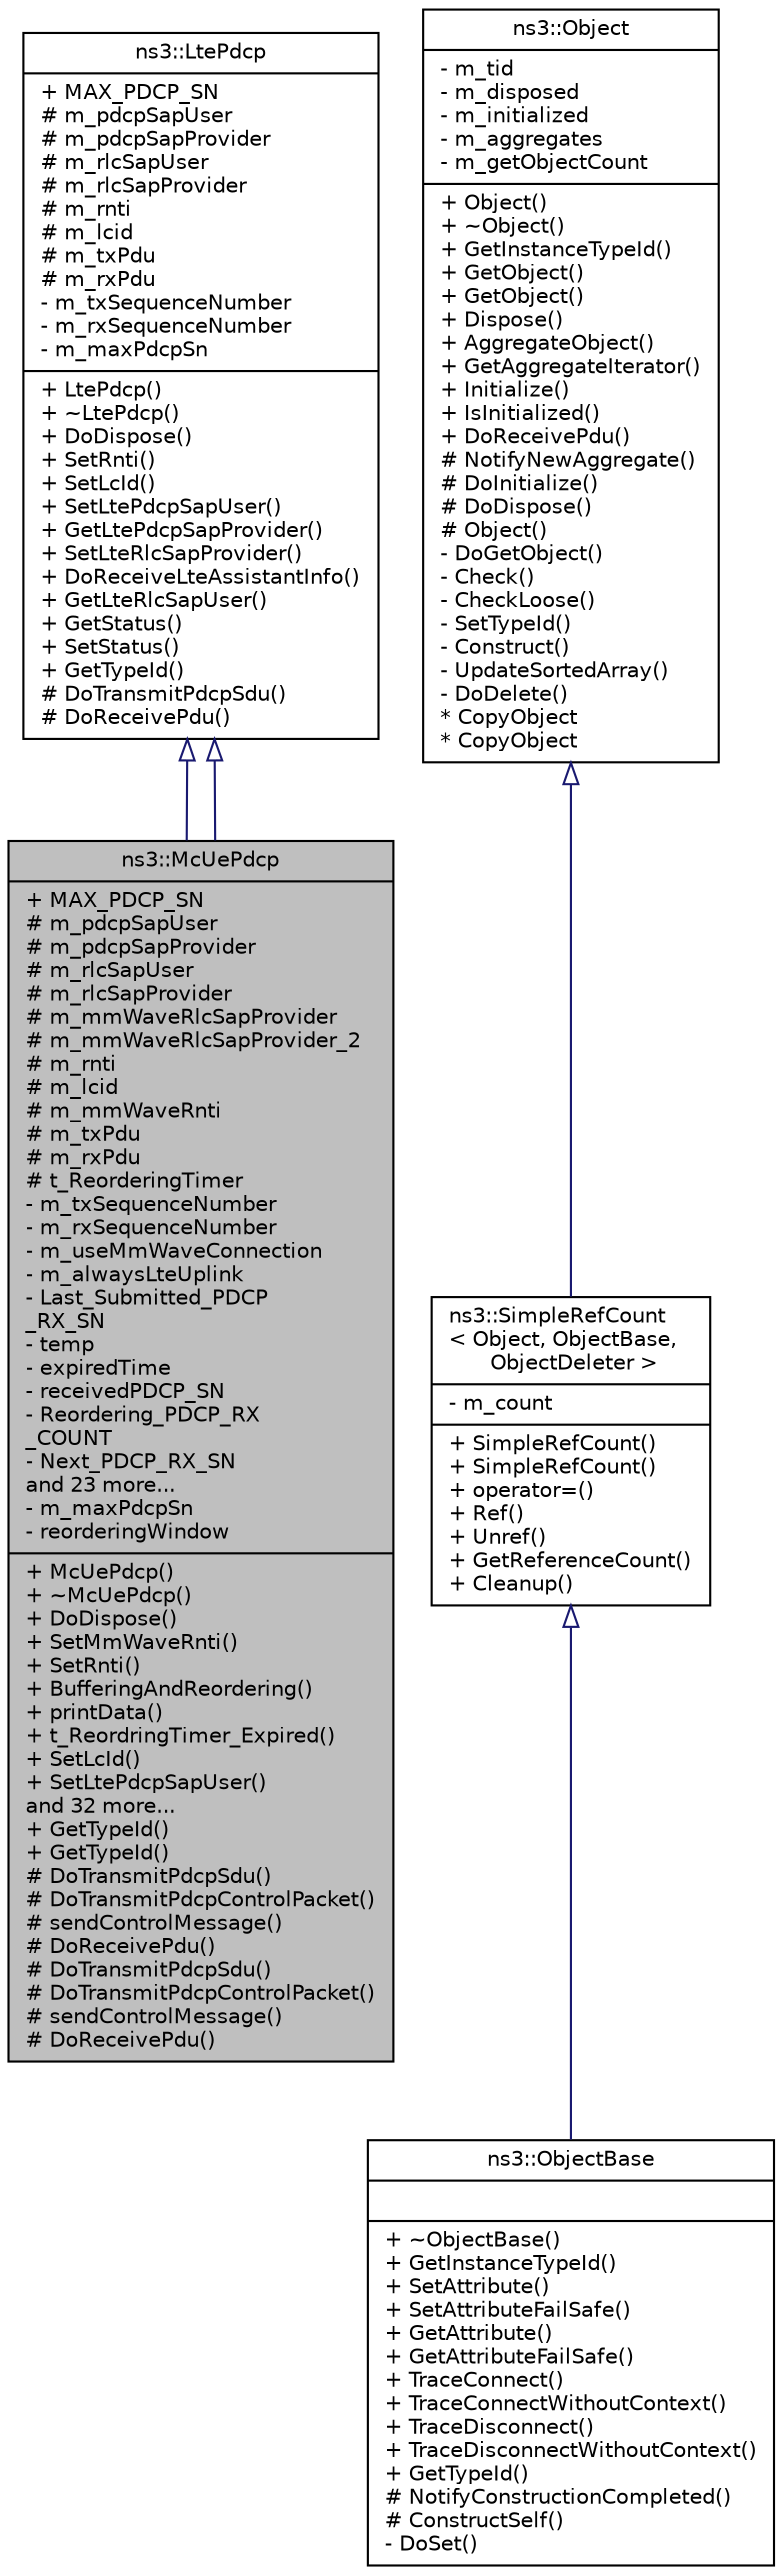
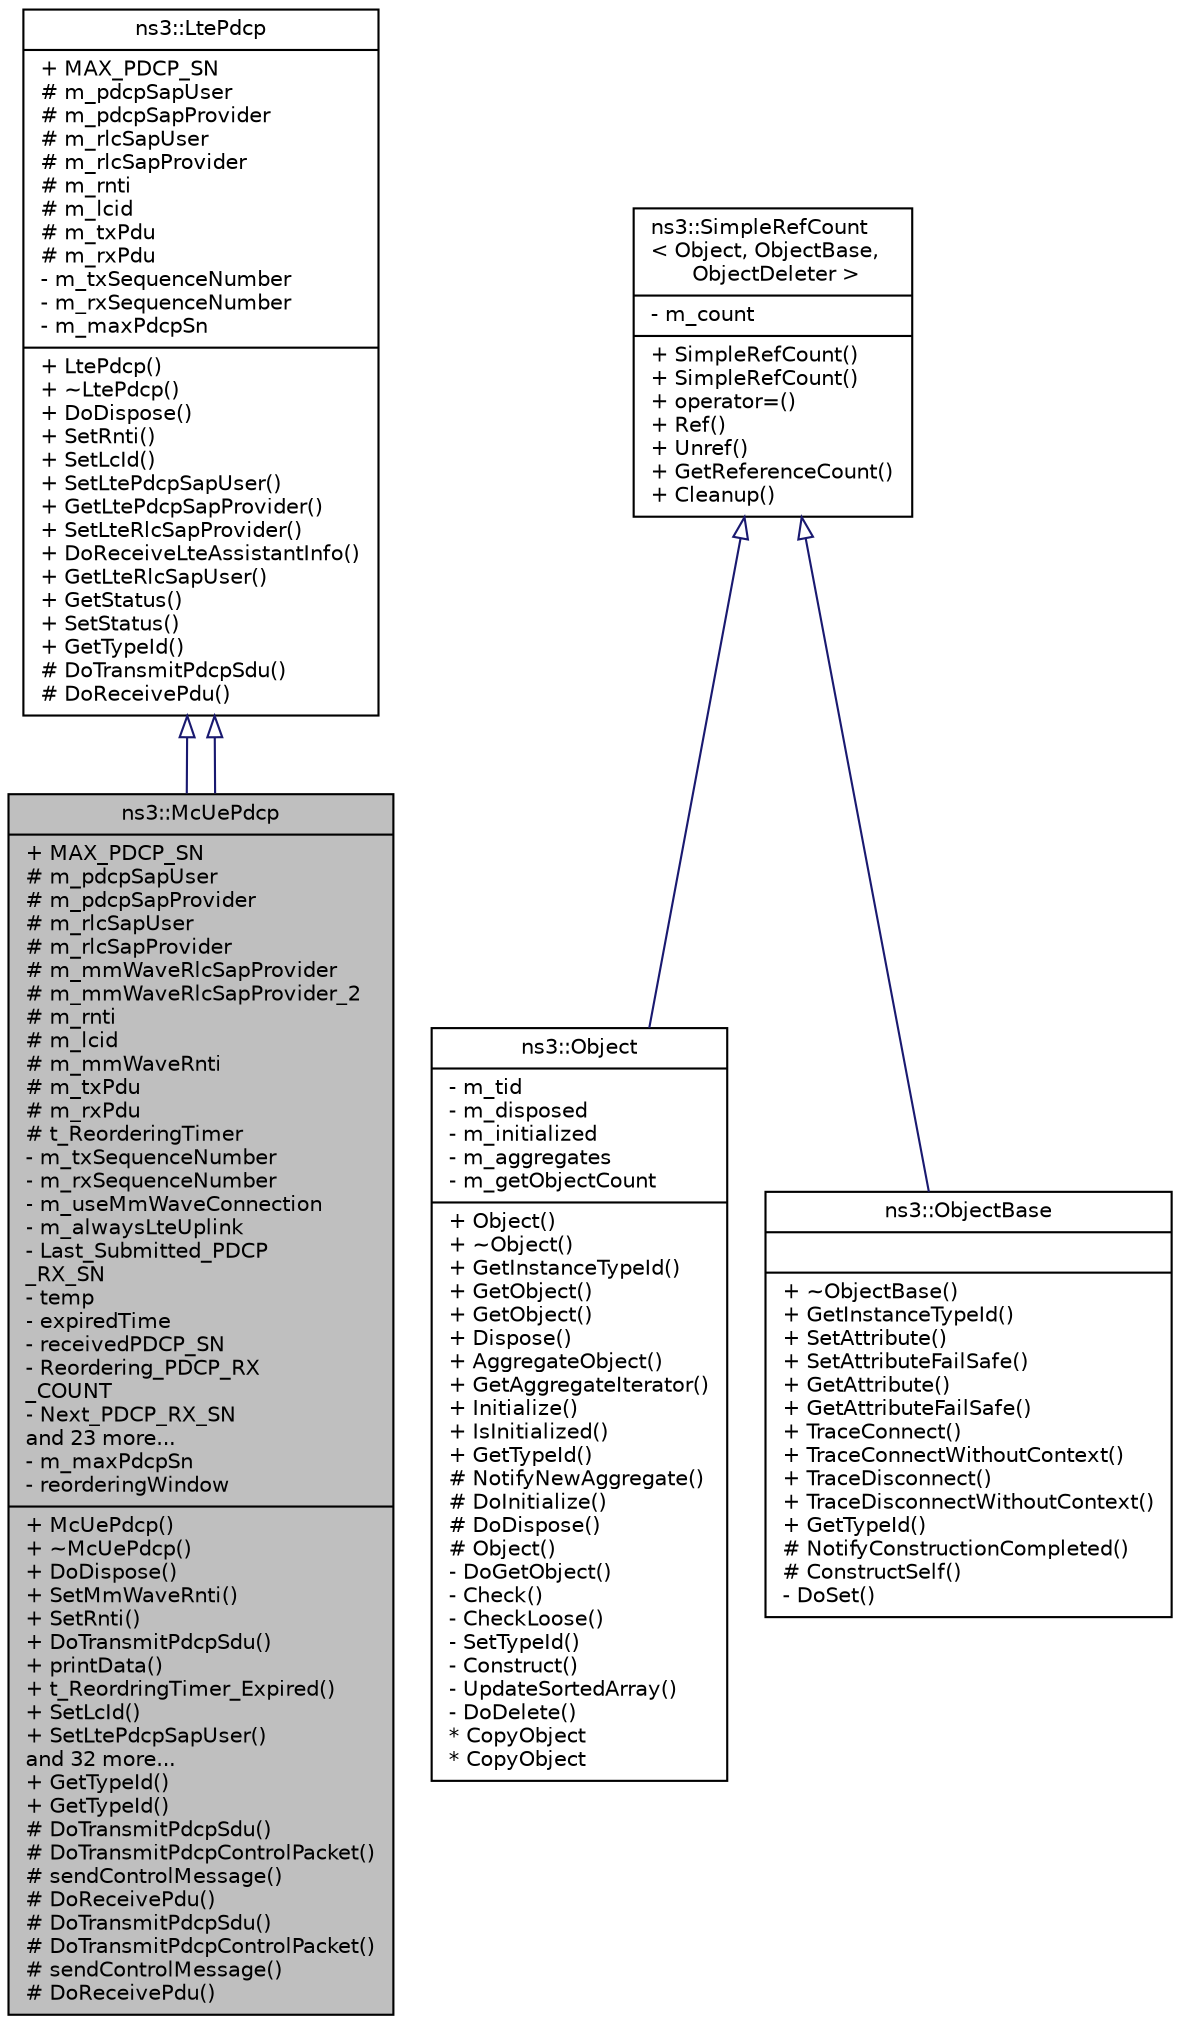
(536, 437) -> (521, 1456)
(571, 1041) -> (695, 783)
(170, 1689) -> (149, 1643)
